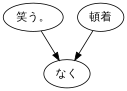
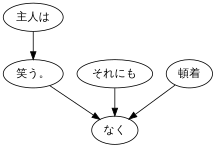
none -> (33, 17)
none -> (115, 74)
